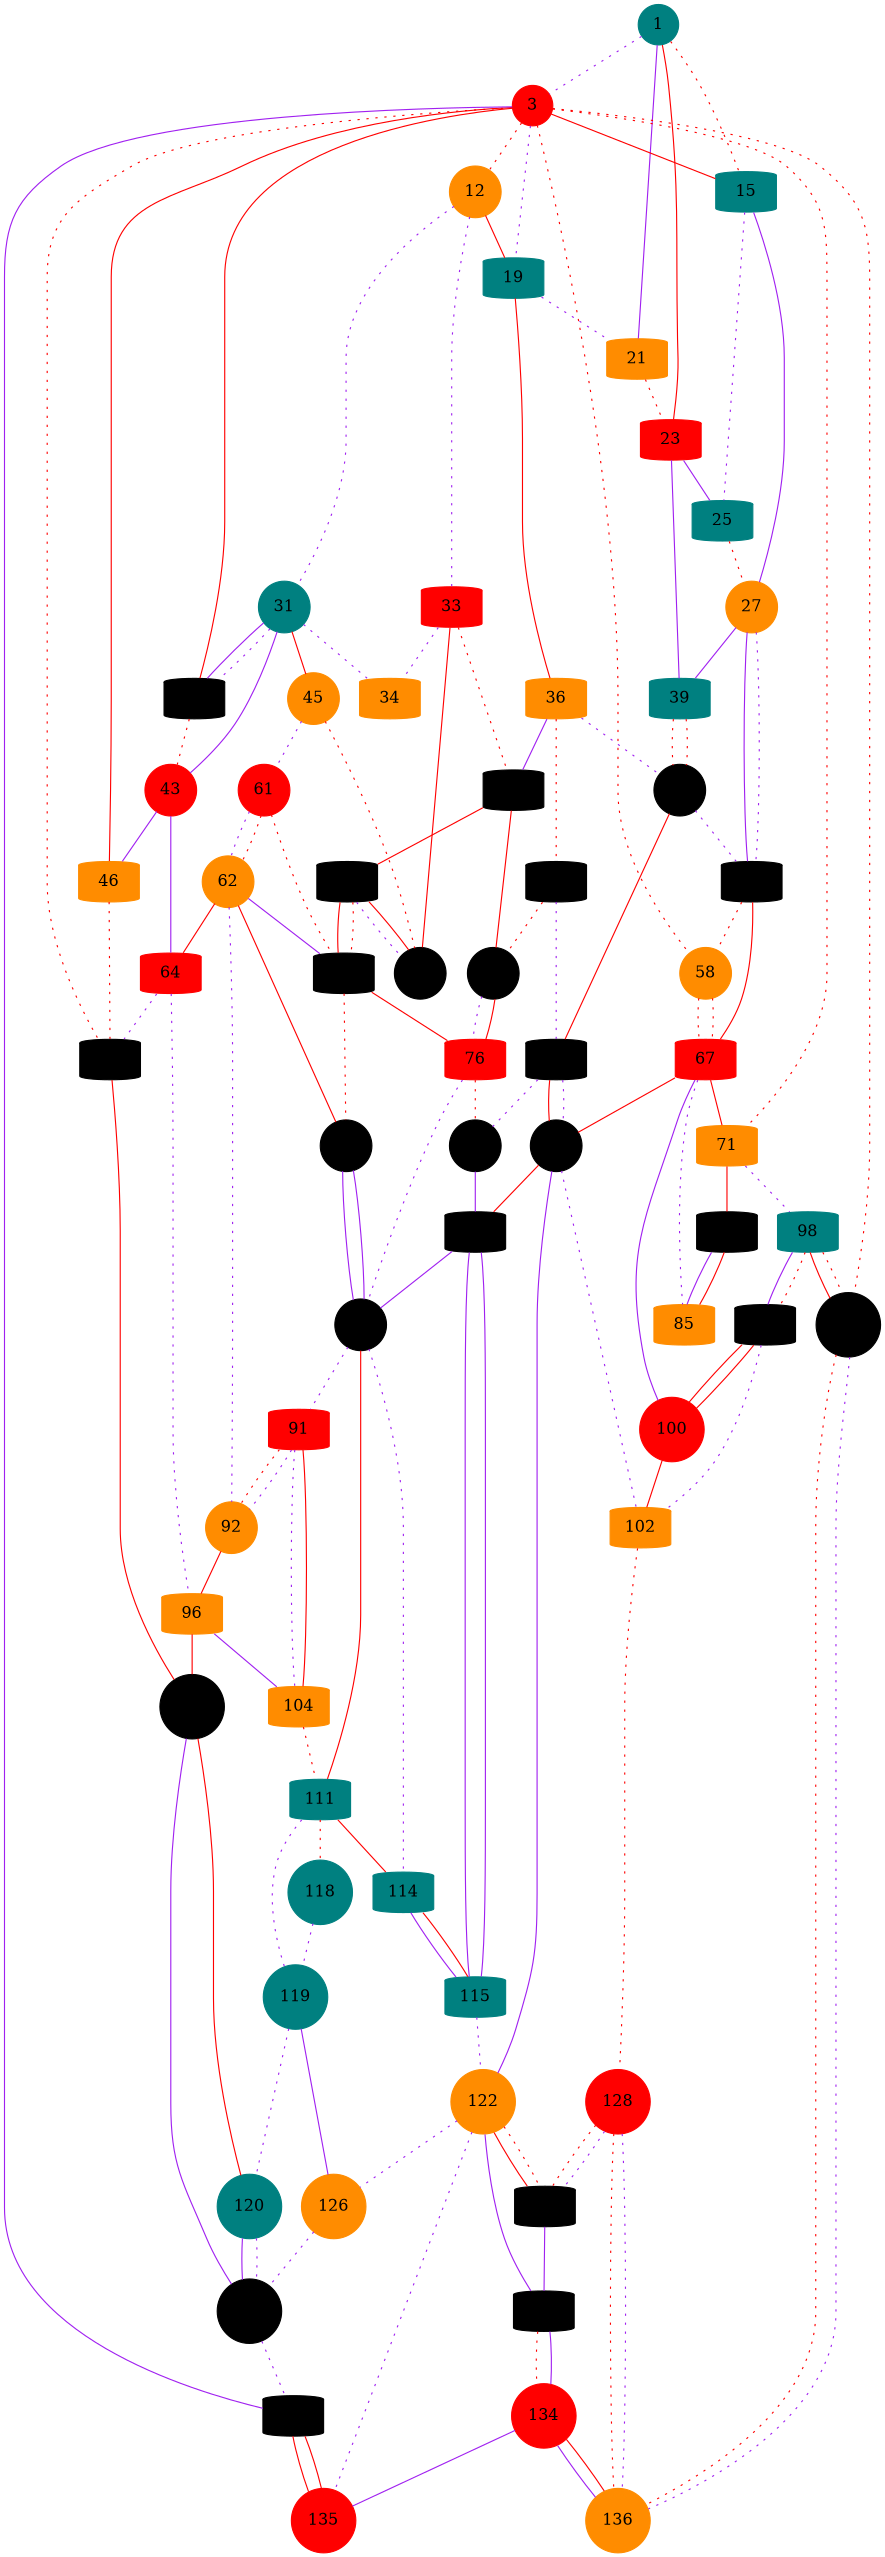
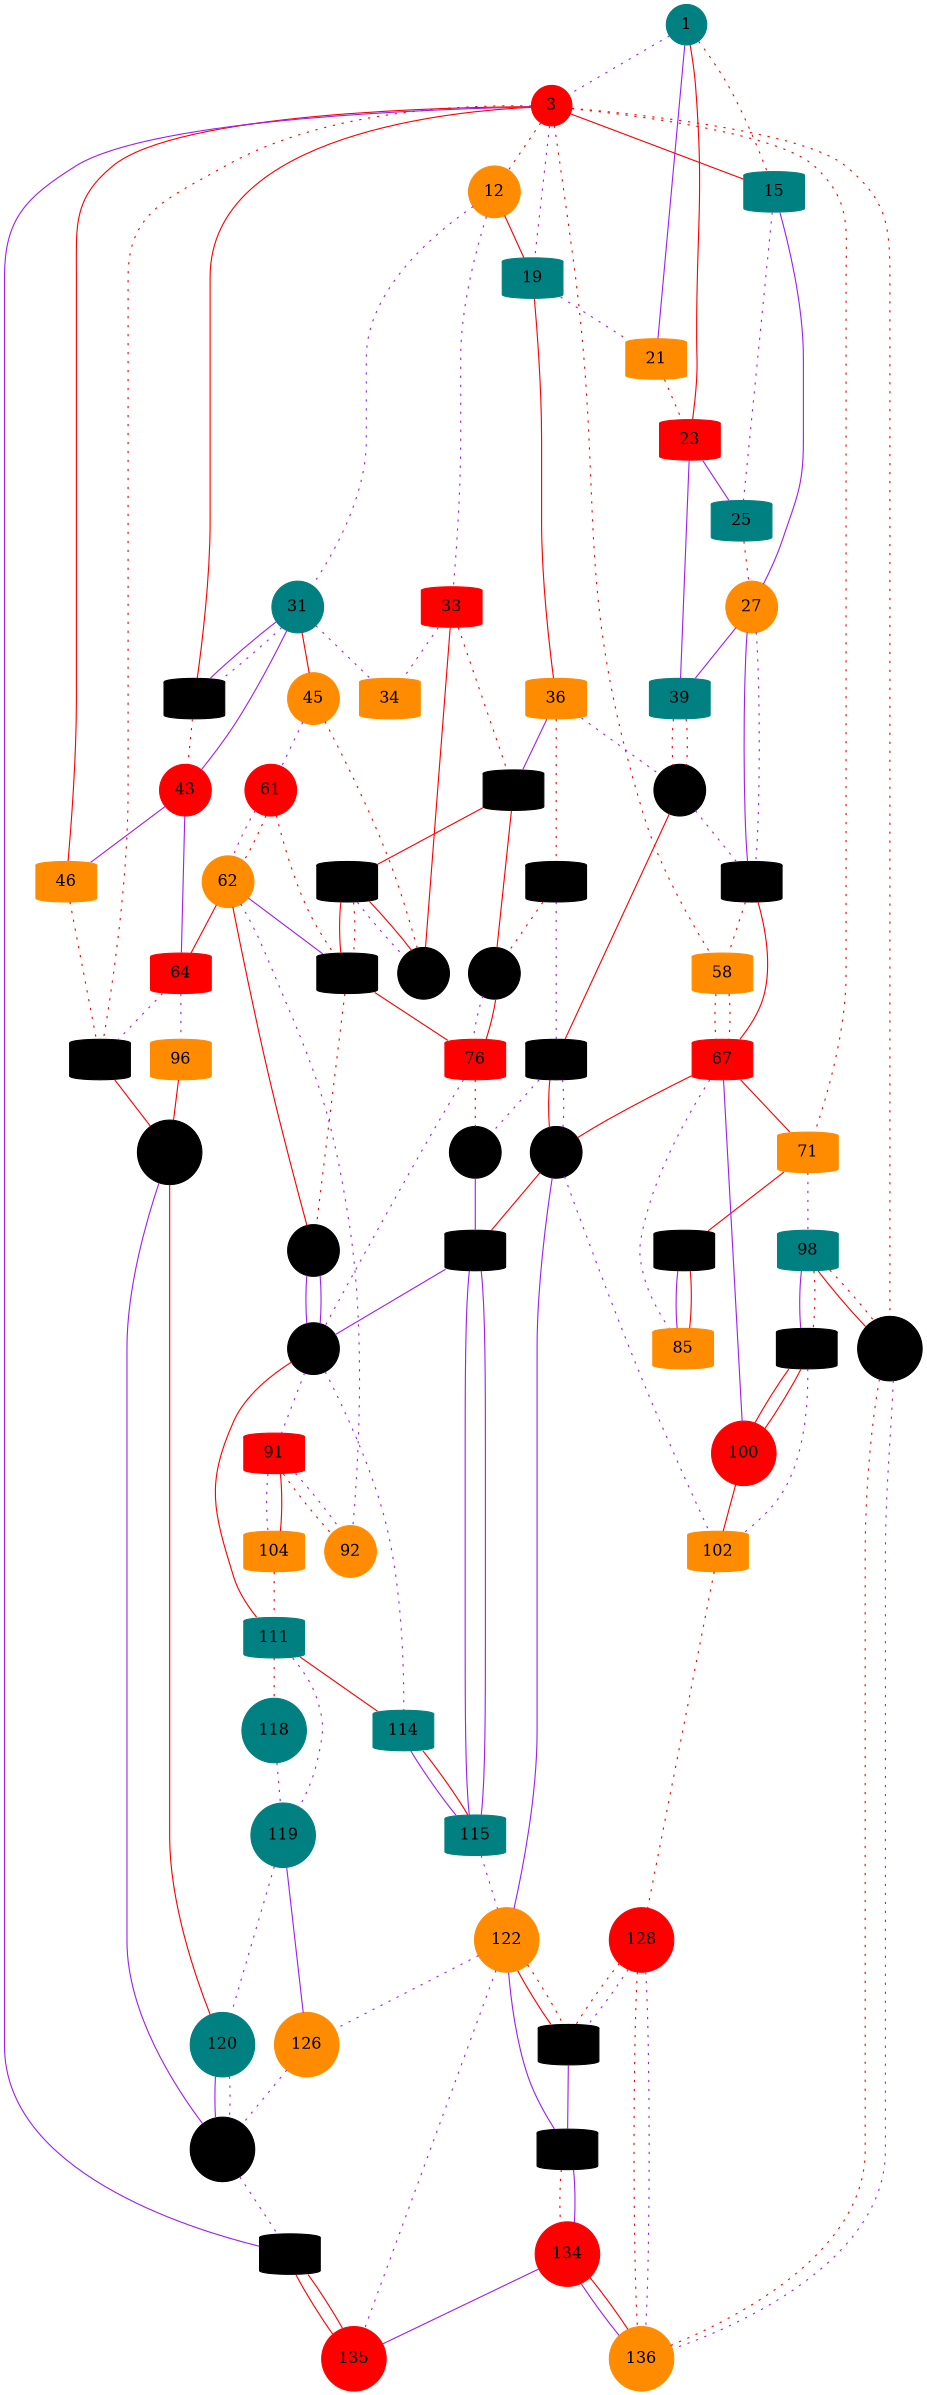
(706, 973) -> (722, 973)
(211, 1572) -> none
(246, 1660) -> none
